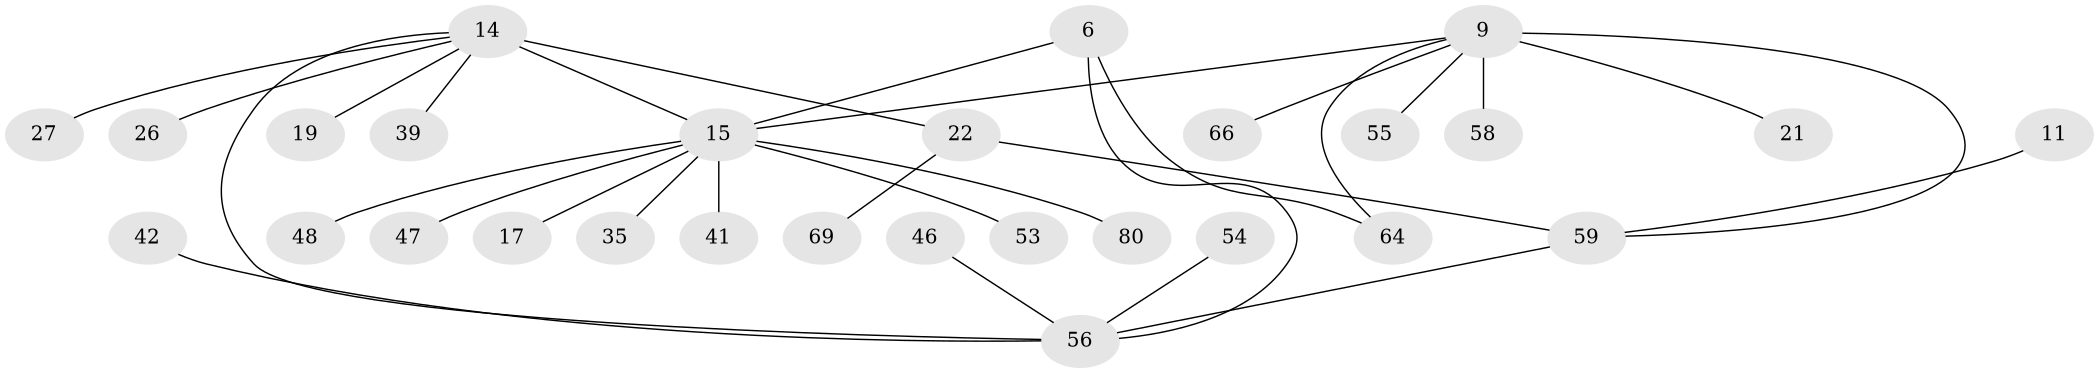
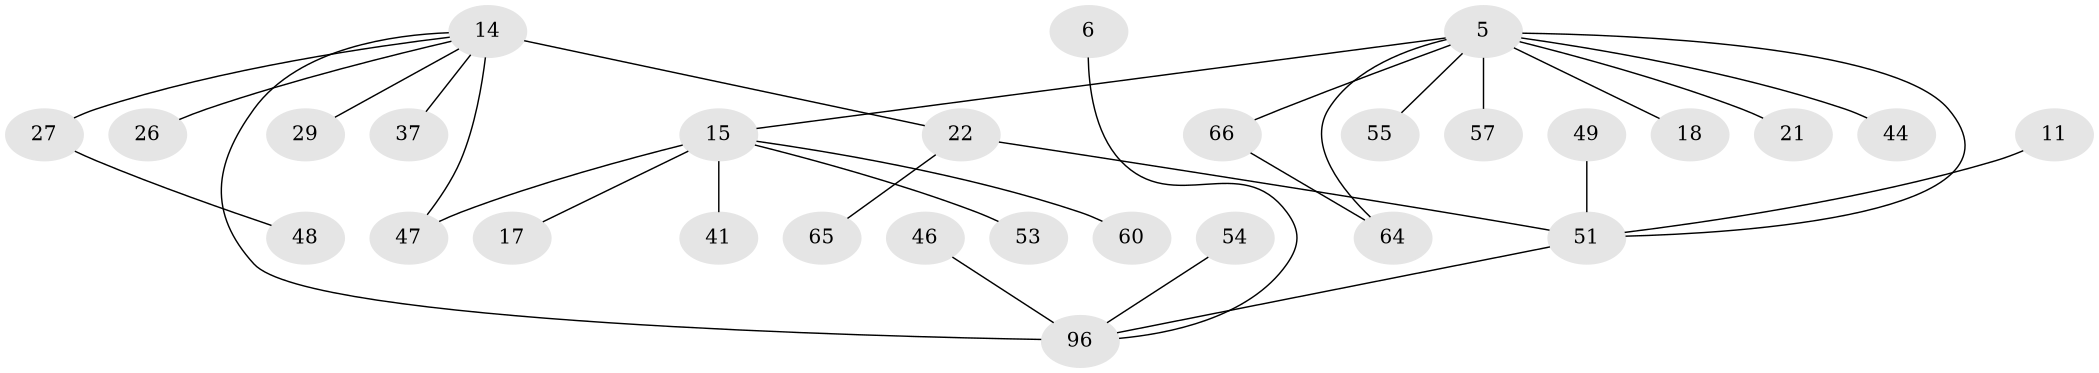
(1484, 32) -> (1484, 32)
(603, 83) -> (468, 141)
(904, 83) -> none
(306, 135) -> (306, 135)
(409, 135) -> (409, 135)
(1484, 135) -> (1484, 135)
none -> (1587, 135)
none -> (1690, 135)
none -> (1897, 135)
(1168, 158) -> (1293, 178)
(506, 173) -> (172, 190)
(148, 238) -> none
(615, 238) -> none
(822, 238) -> (822, 238)
(1132, 238) -> (1132, 238)
(1587, 238) -> (1587, 238)
(1080, 341) -> (1080, 341)
